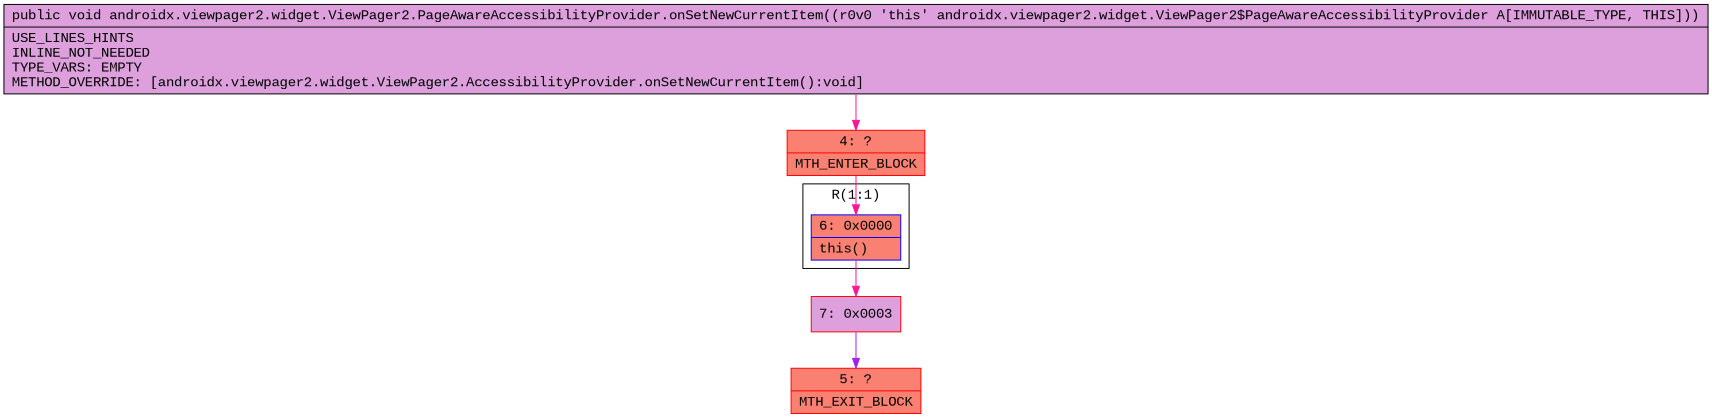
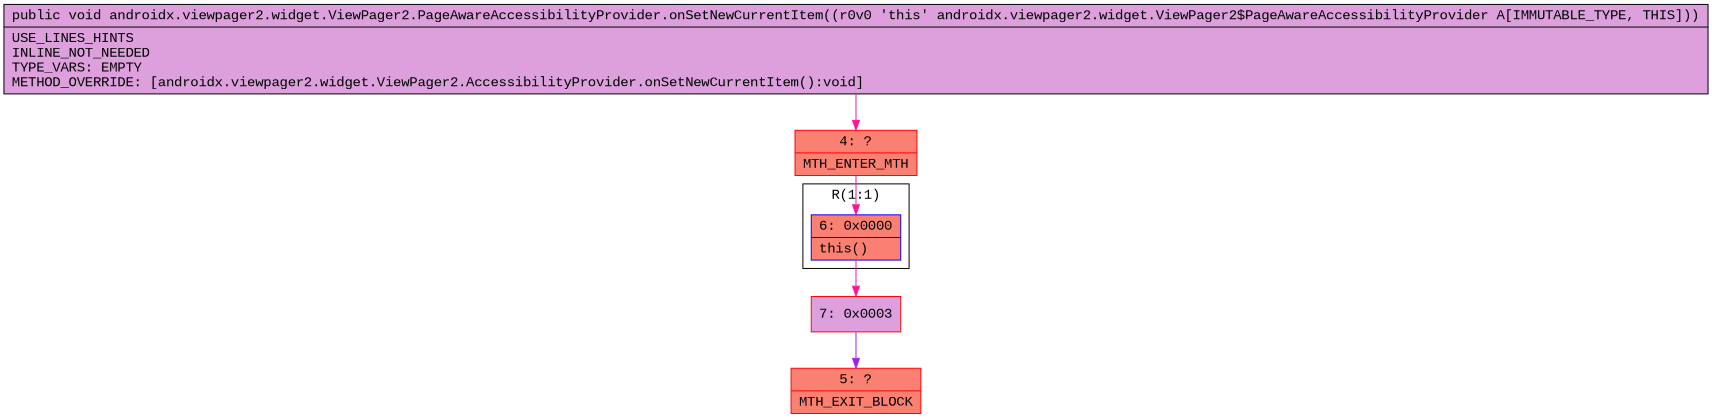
(856, 164) -> (856, 164)
